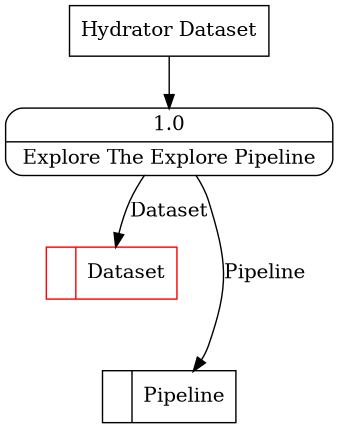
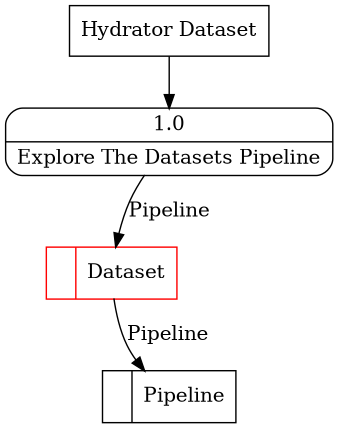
(169, 158) -> (169, 158)
(169, 211) -> (169, 211)
(223, 267) -> (121, 331)
